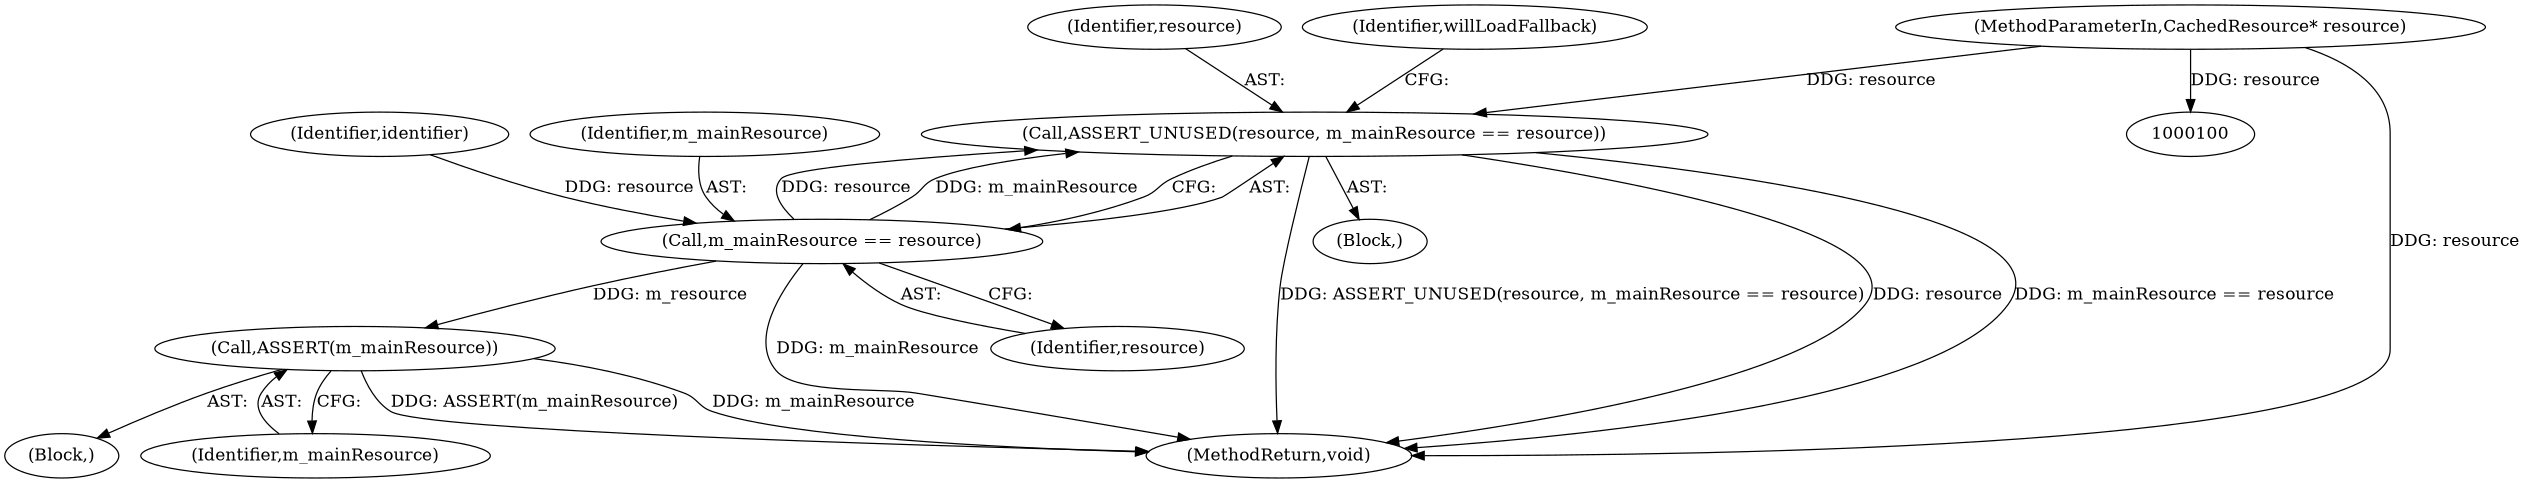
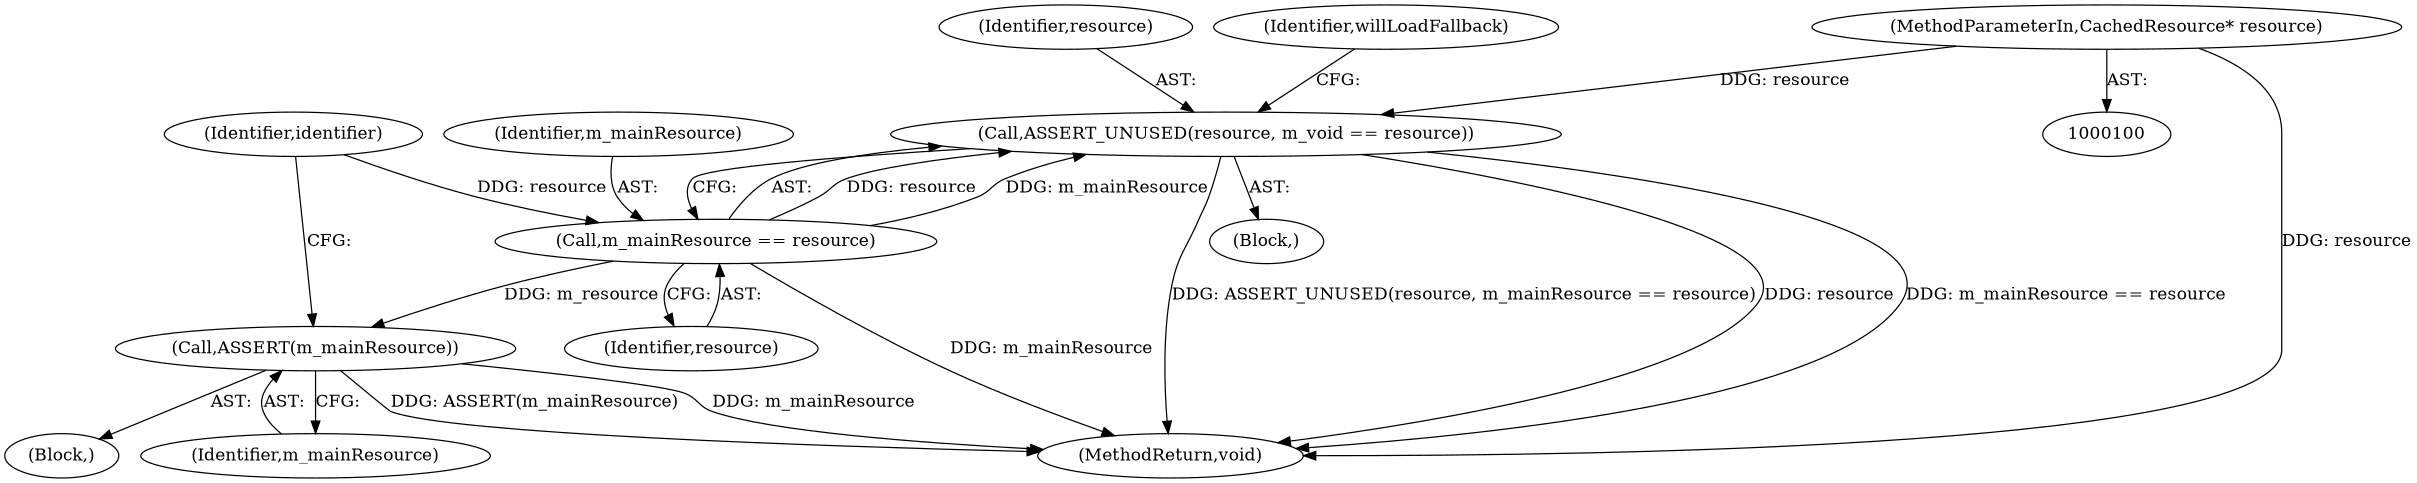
(2256, 81) -> (2130, 81)
(1315, 134) -> (1226, 134)
none -> (304, 235)
